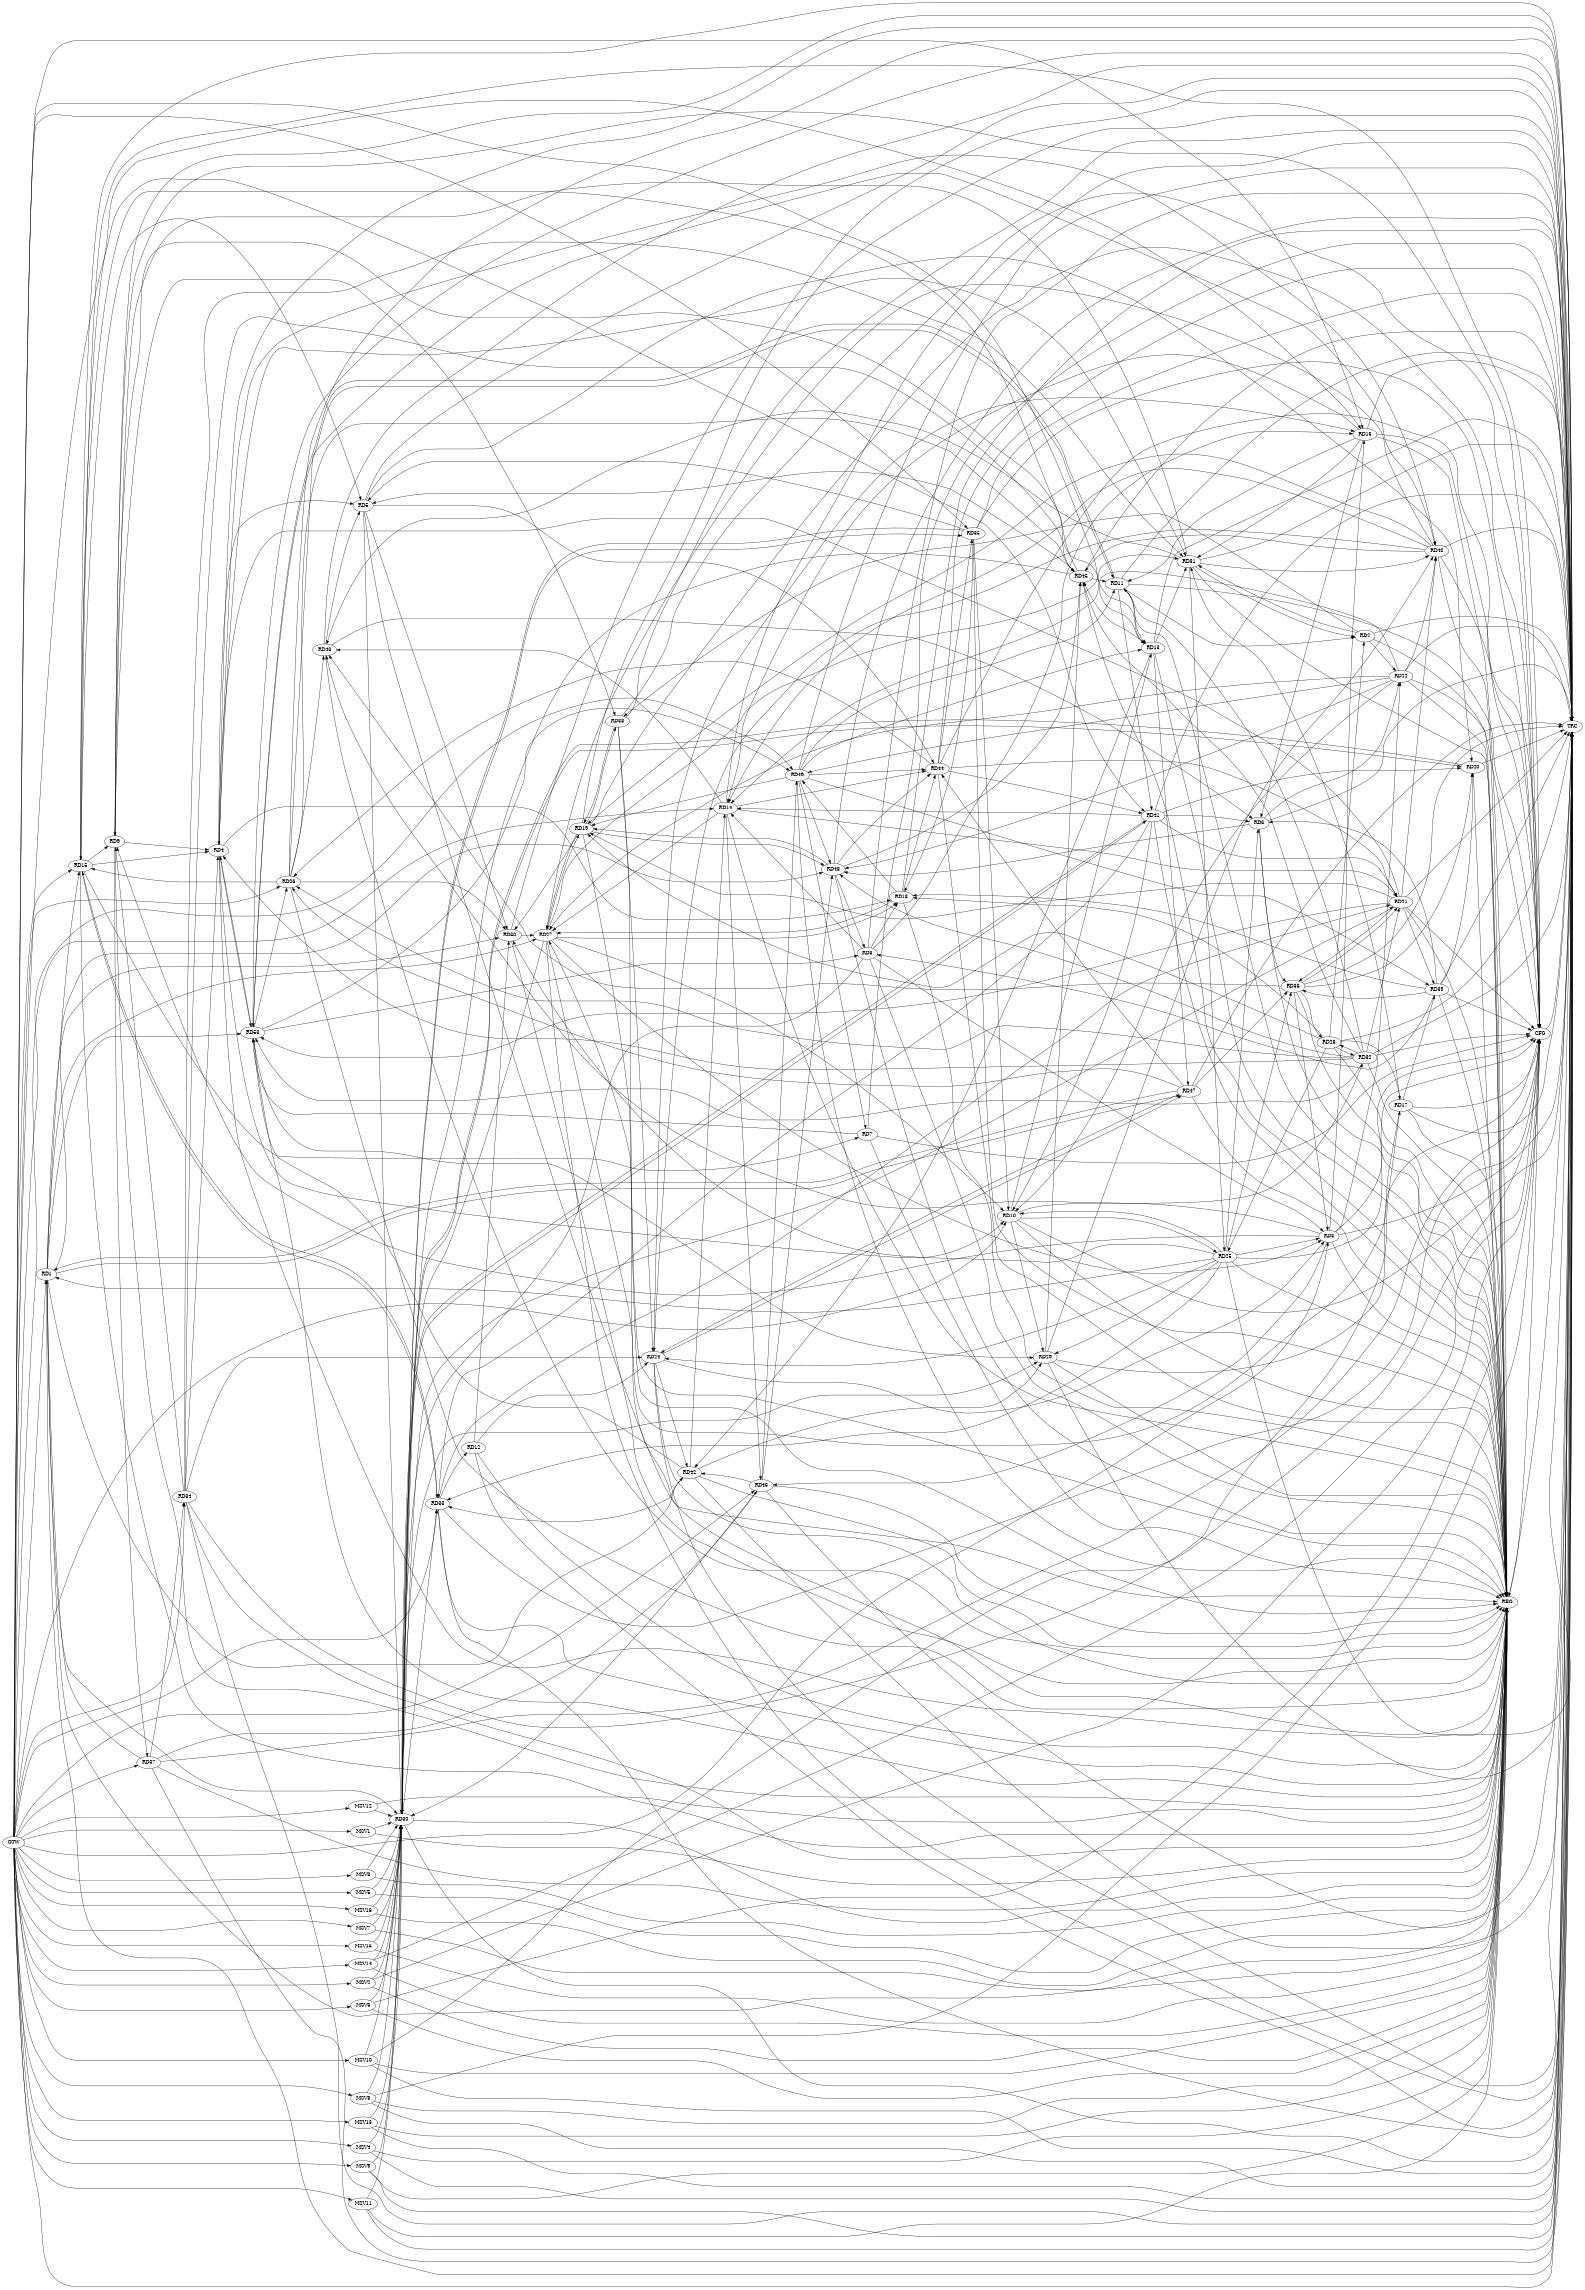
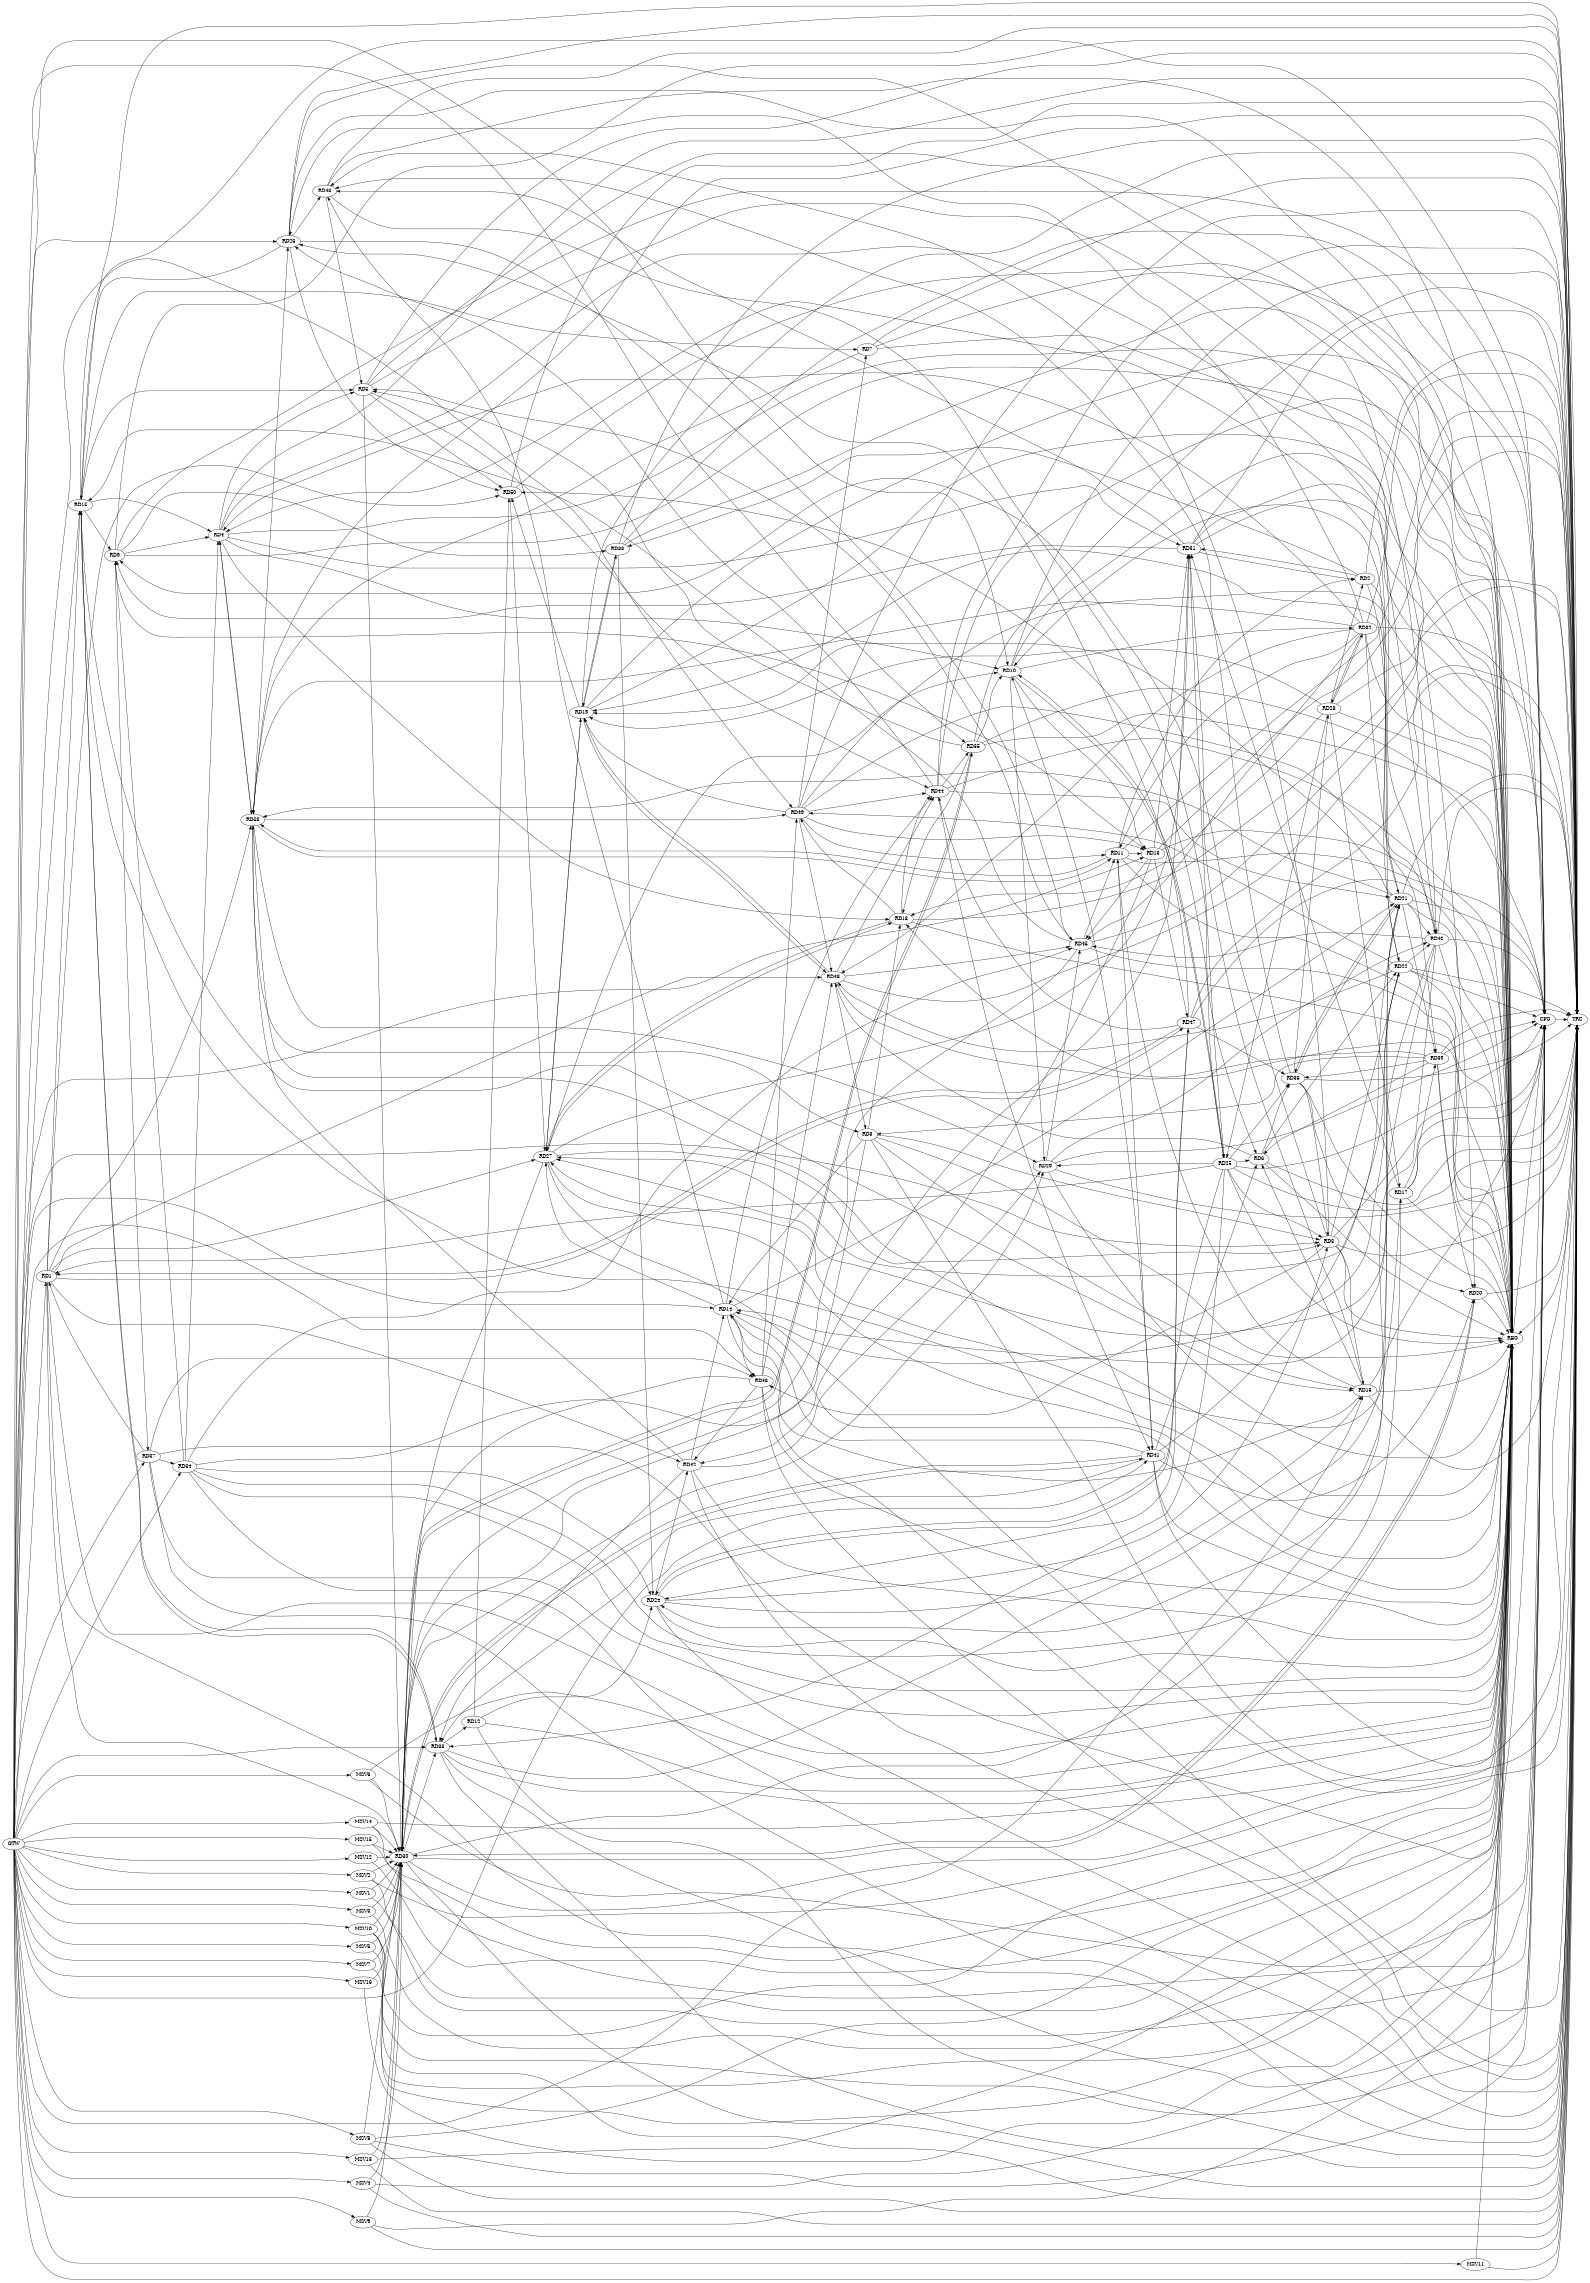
(395, 2015) -> none
